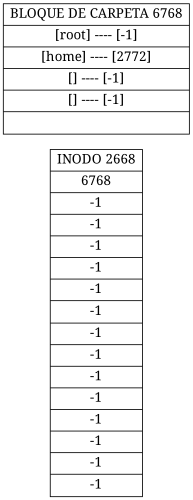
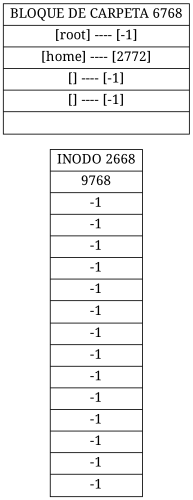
(96, 181) -> (96, 181)
